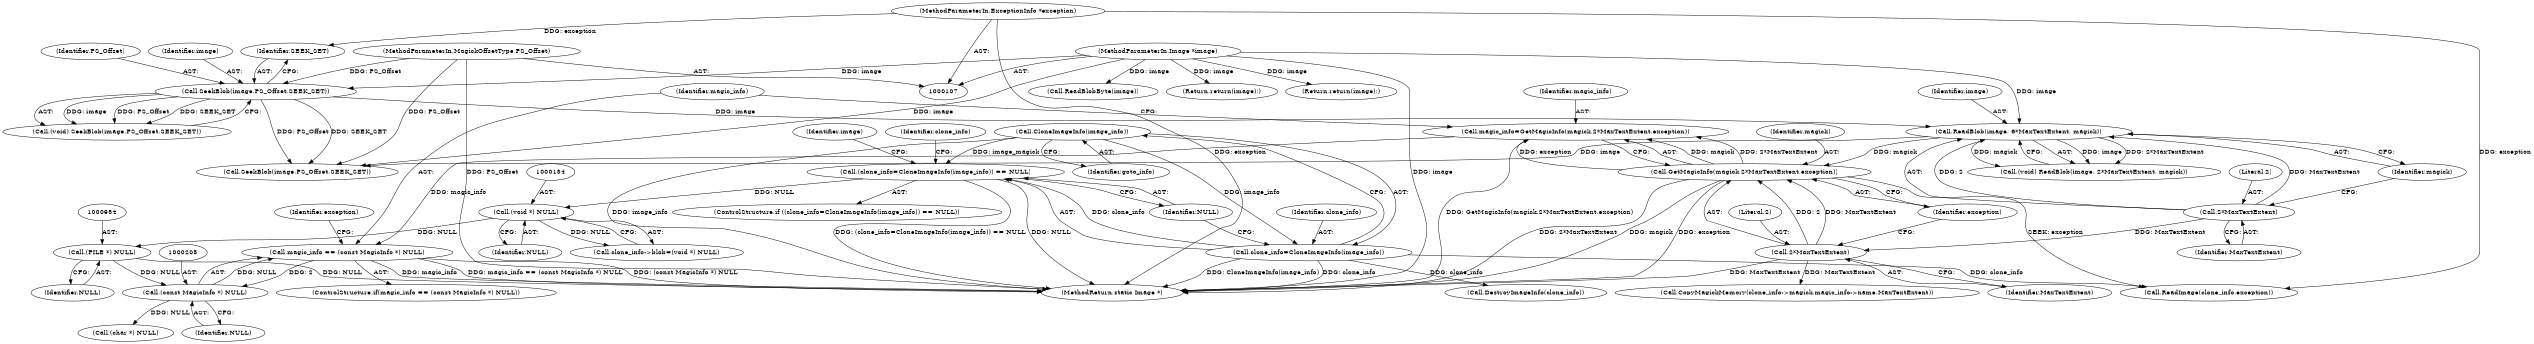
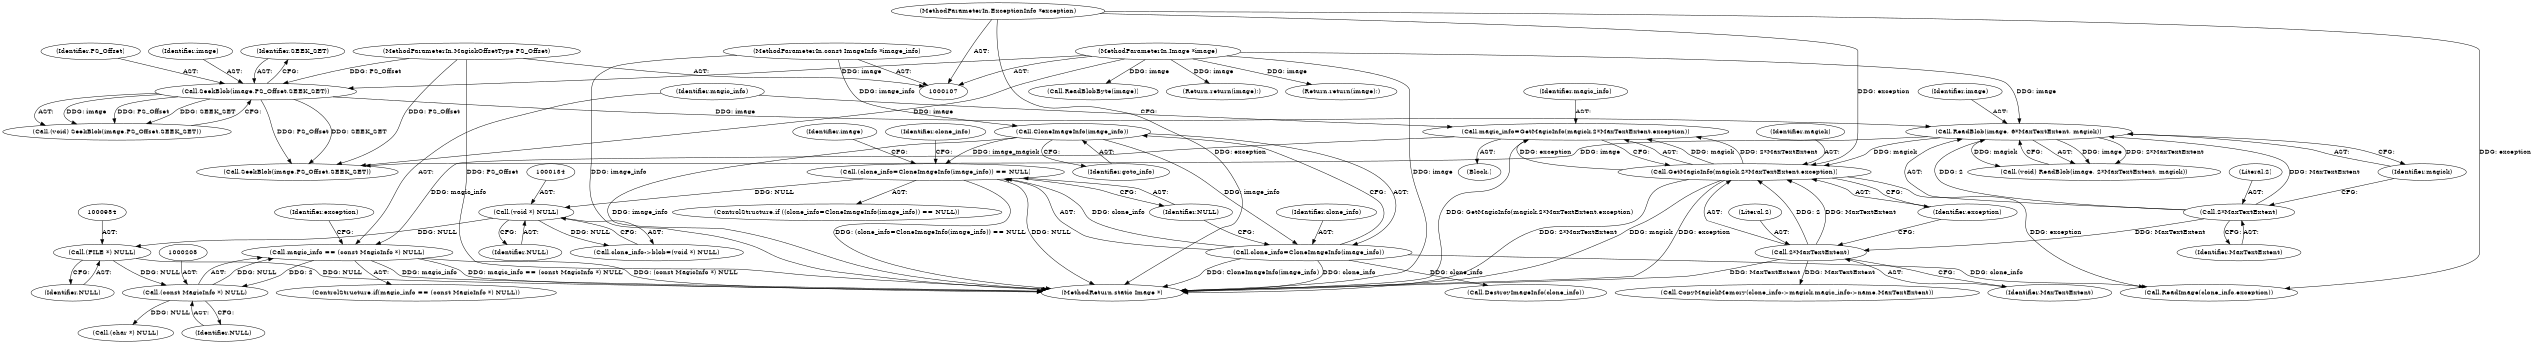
(615, 24) -> (1549, 27)
none -> (837, 51)
none -> (1480, 172)
(2056, 232) -> (2056, 232)
